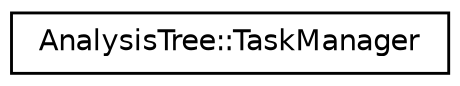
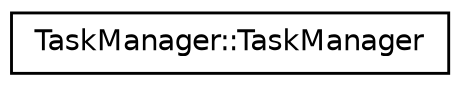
(230, 43) -> (230, 43)
